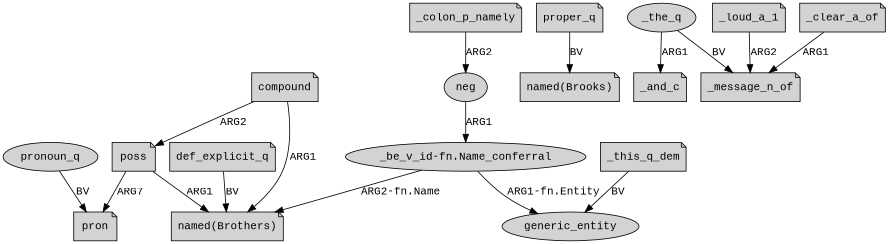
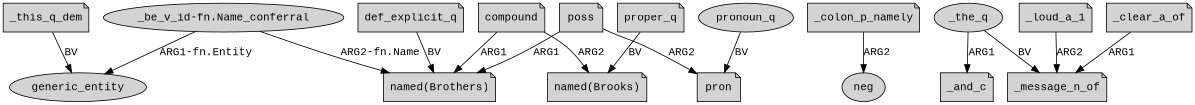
(466, 118) -> none
(208, 122) -> (566, 46)
(131, 192) -> (682, 52)
